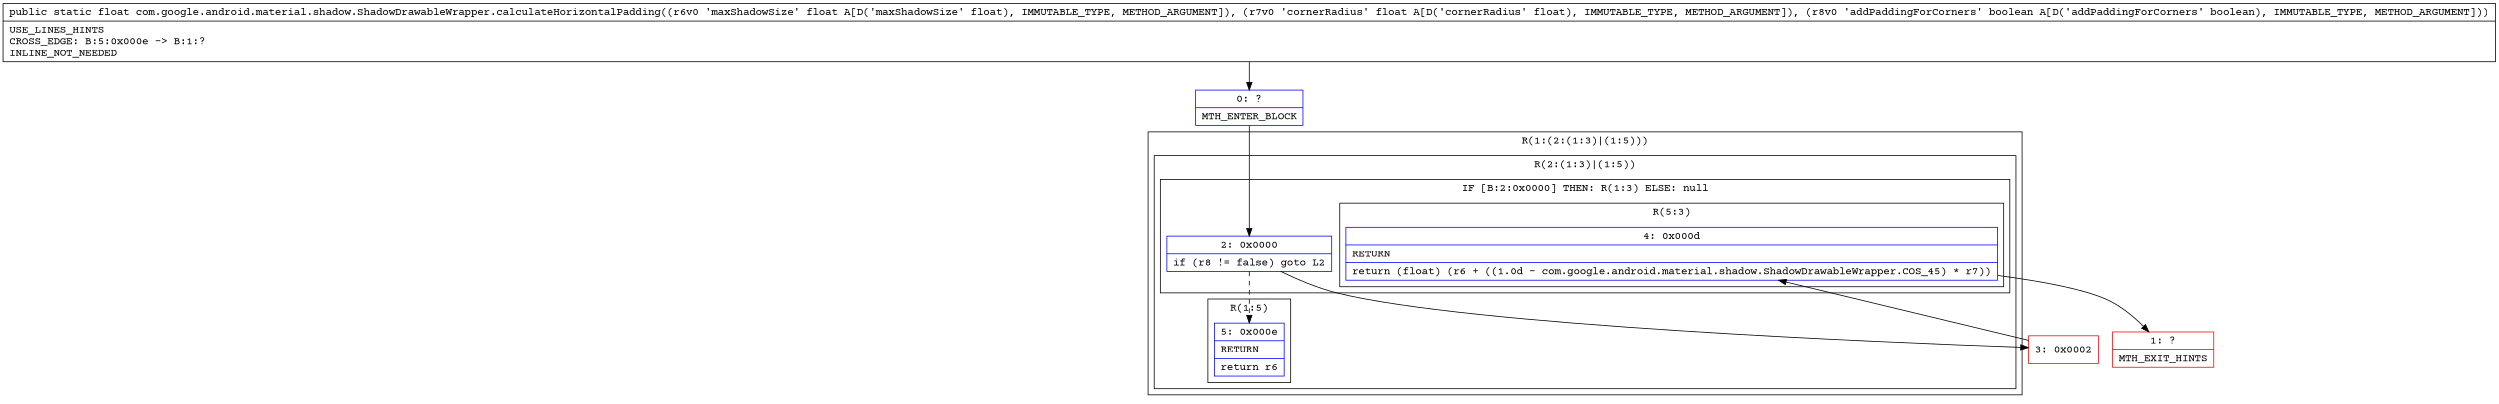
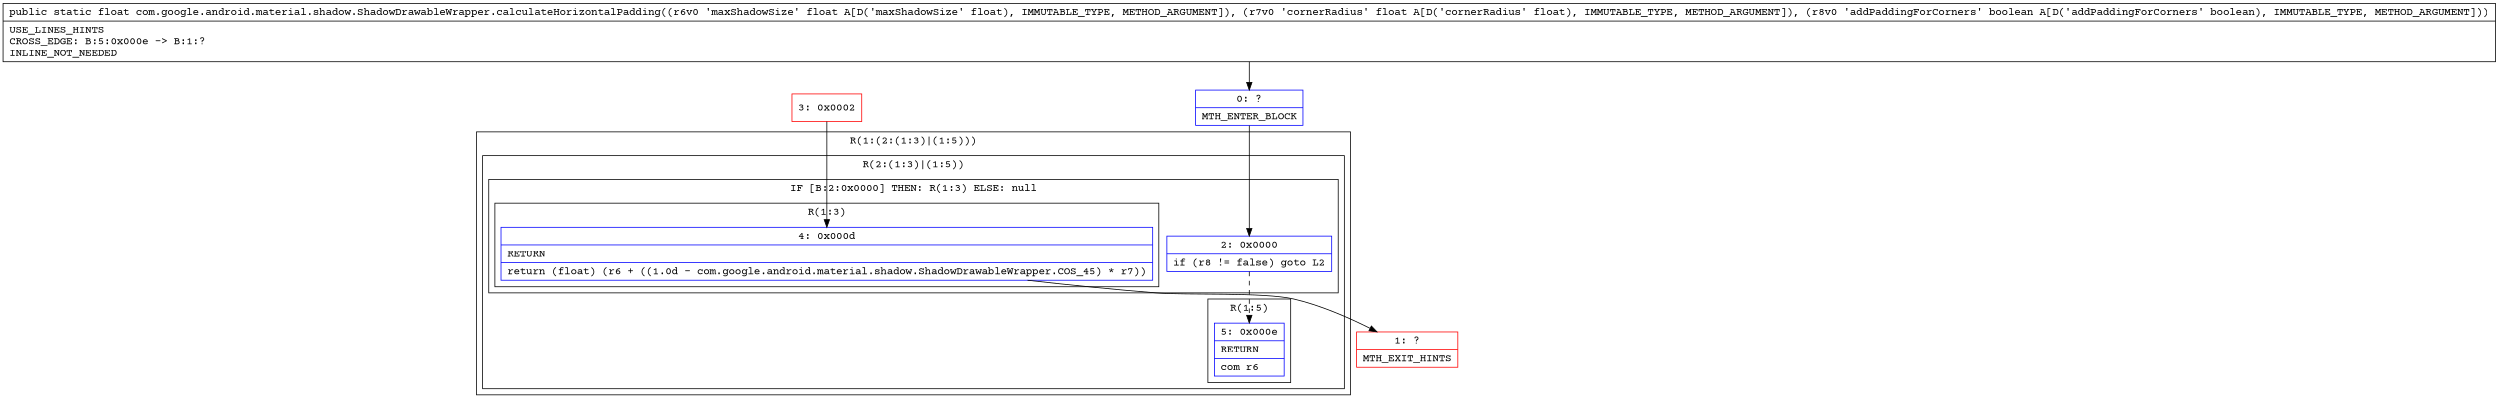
(1672, 212) -> (827, 212)
(1648, 329) -> none
(1249, 367) -> (1240, 367)
